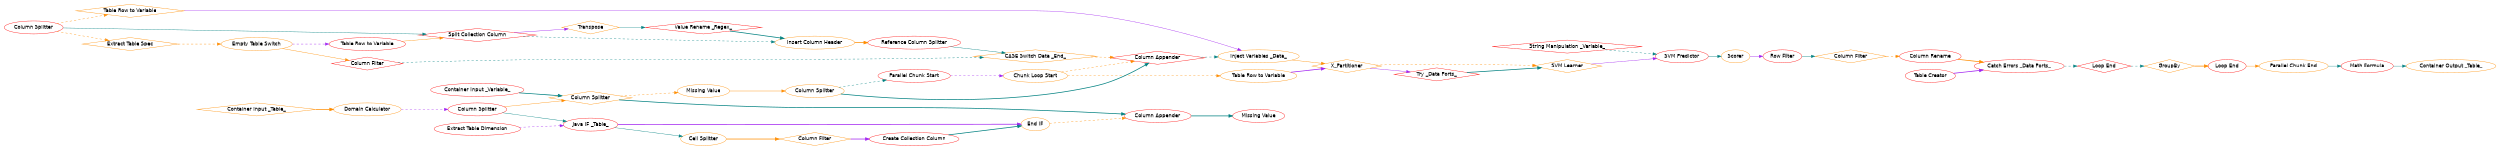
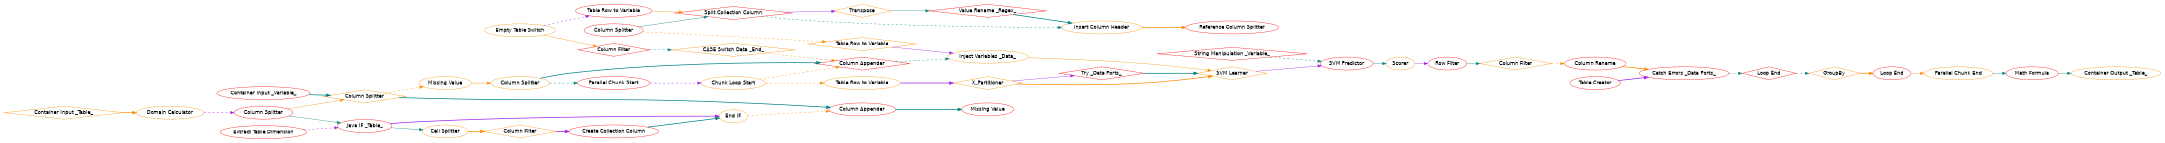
(130, 44) -> none
(976, 50) -> none
(1307, 62) -> (1118, 62)
(1454, 64) -> (1113, 84)
